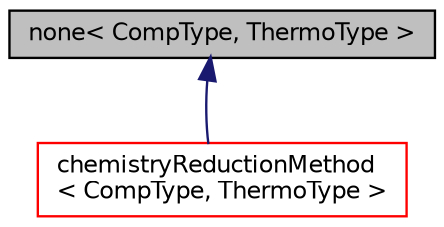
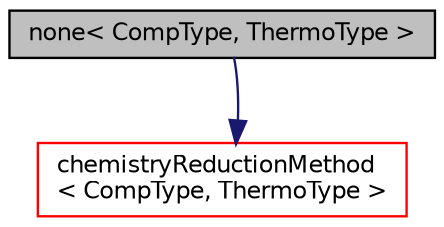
(206, 112) -> (238, 88)
